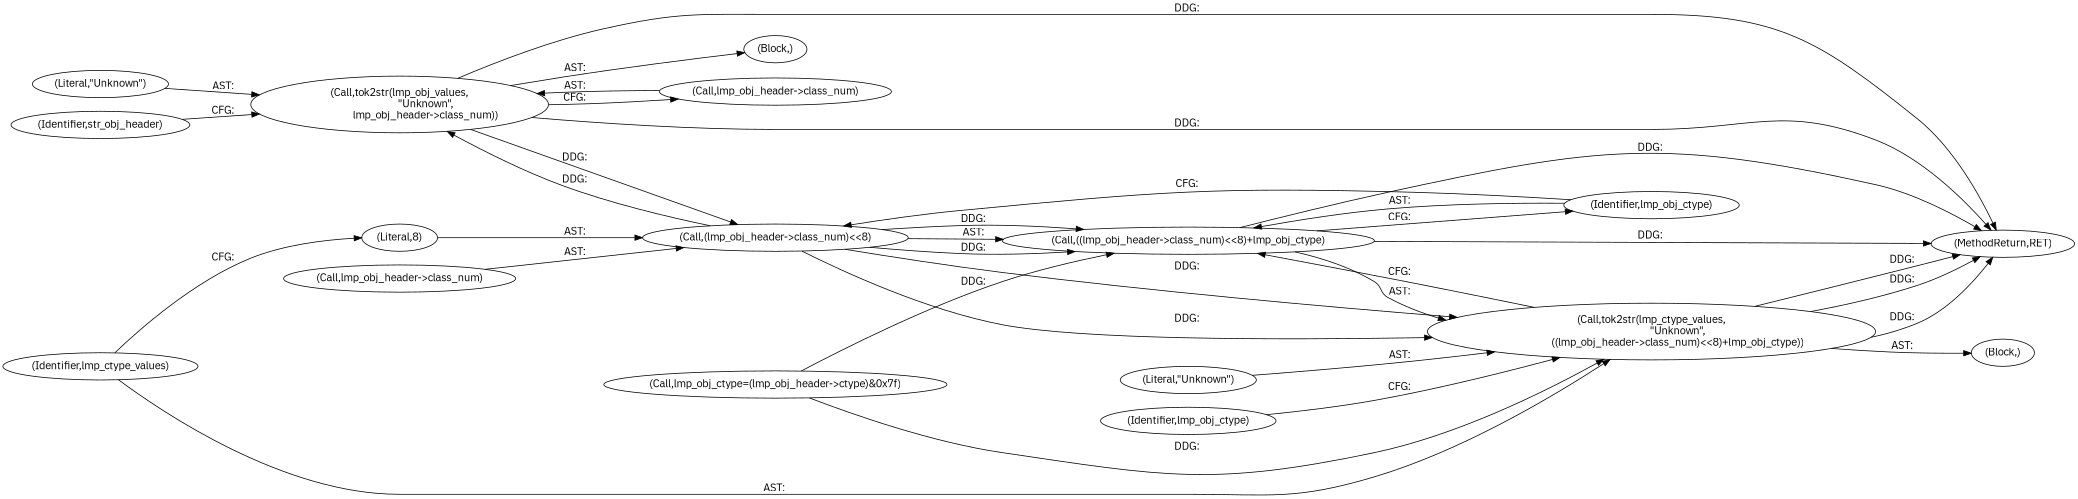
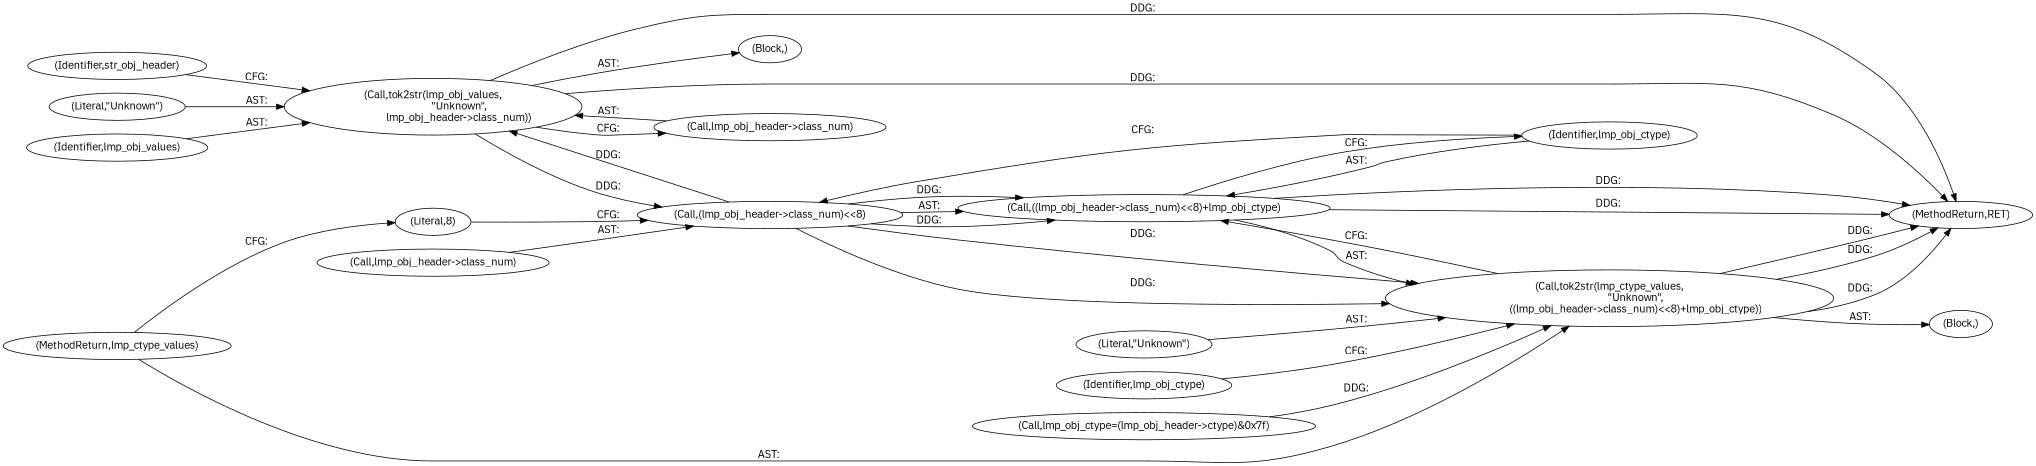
none -> (117, 148)
(576, 232) -> (610, 215)
(950, 301) -> none
(100, 366) -> (117, 346)
